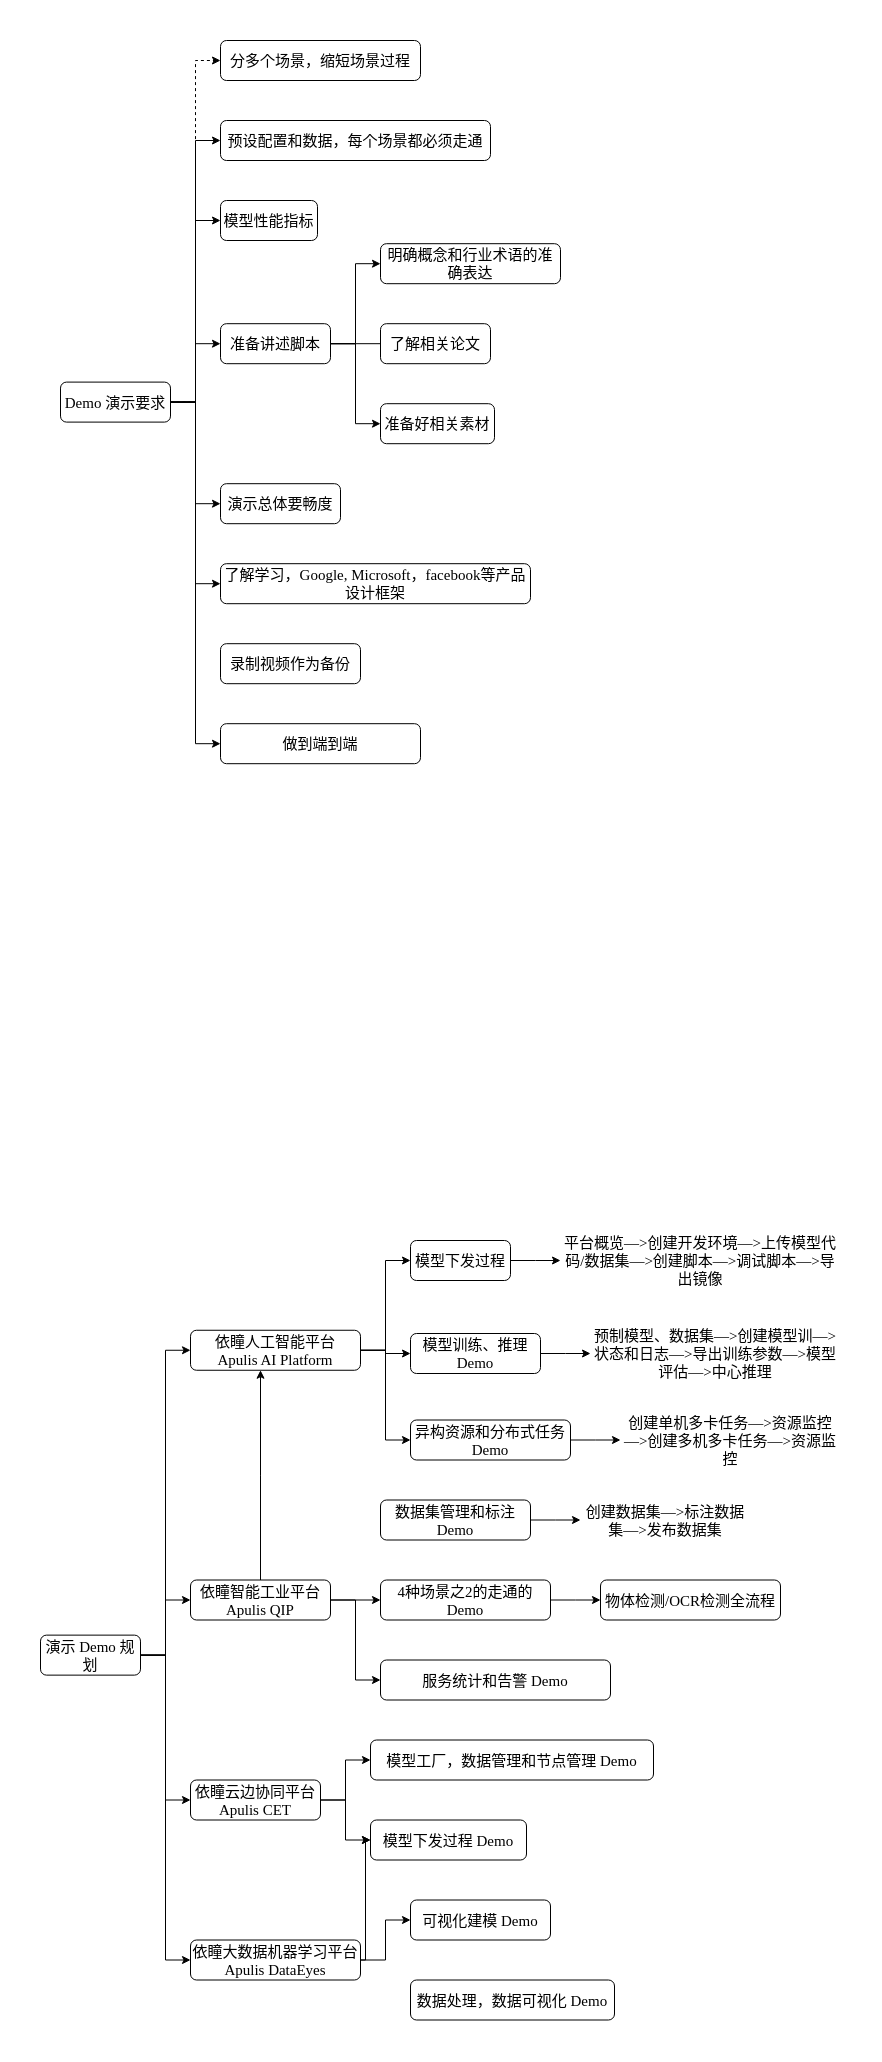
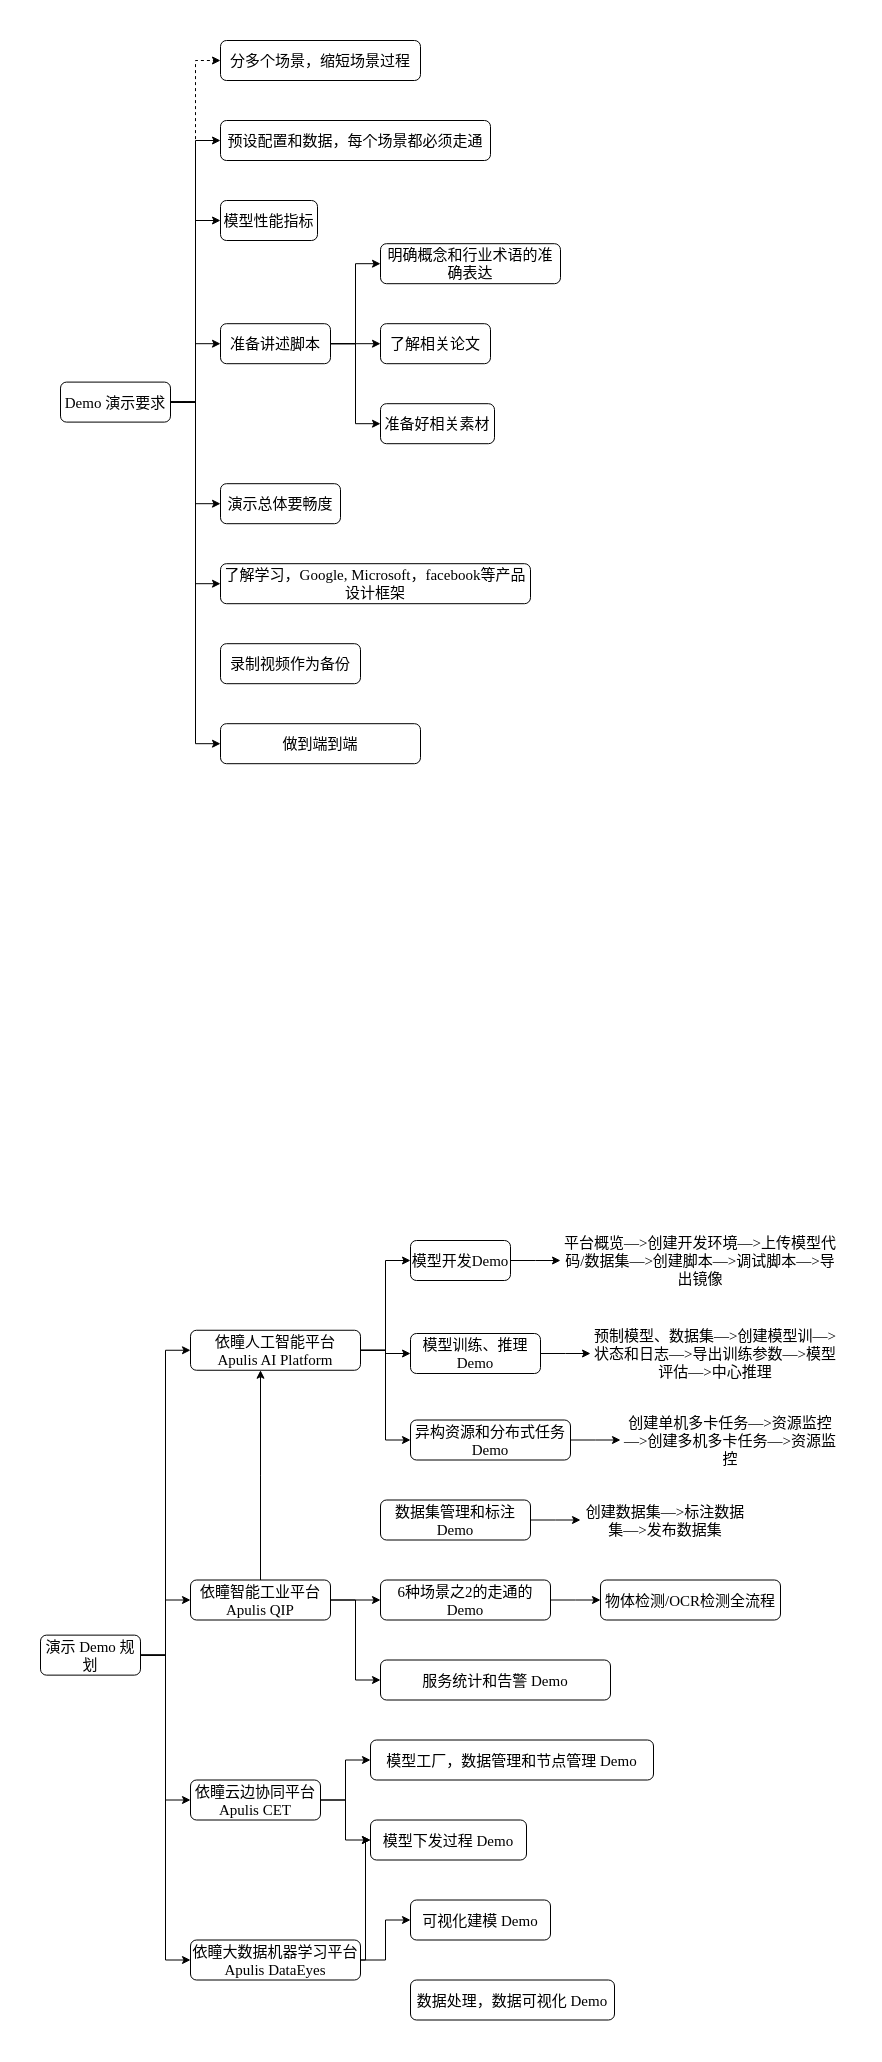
(375, 344) -> (372, 344)
(461, 1261) -> (461, 1261)
(466, 1601) -> (466, 1601)
